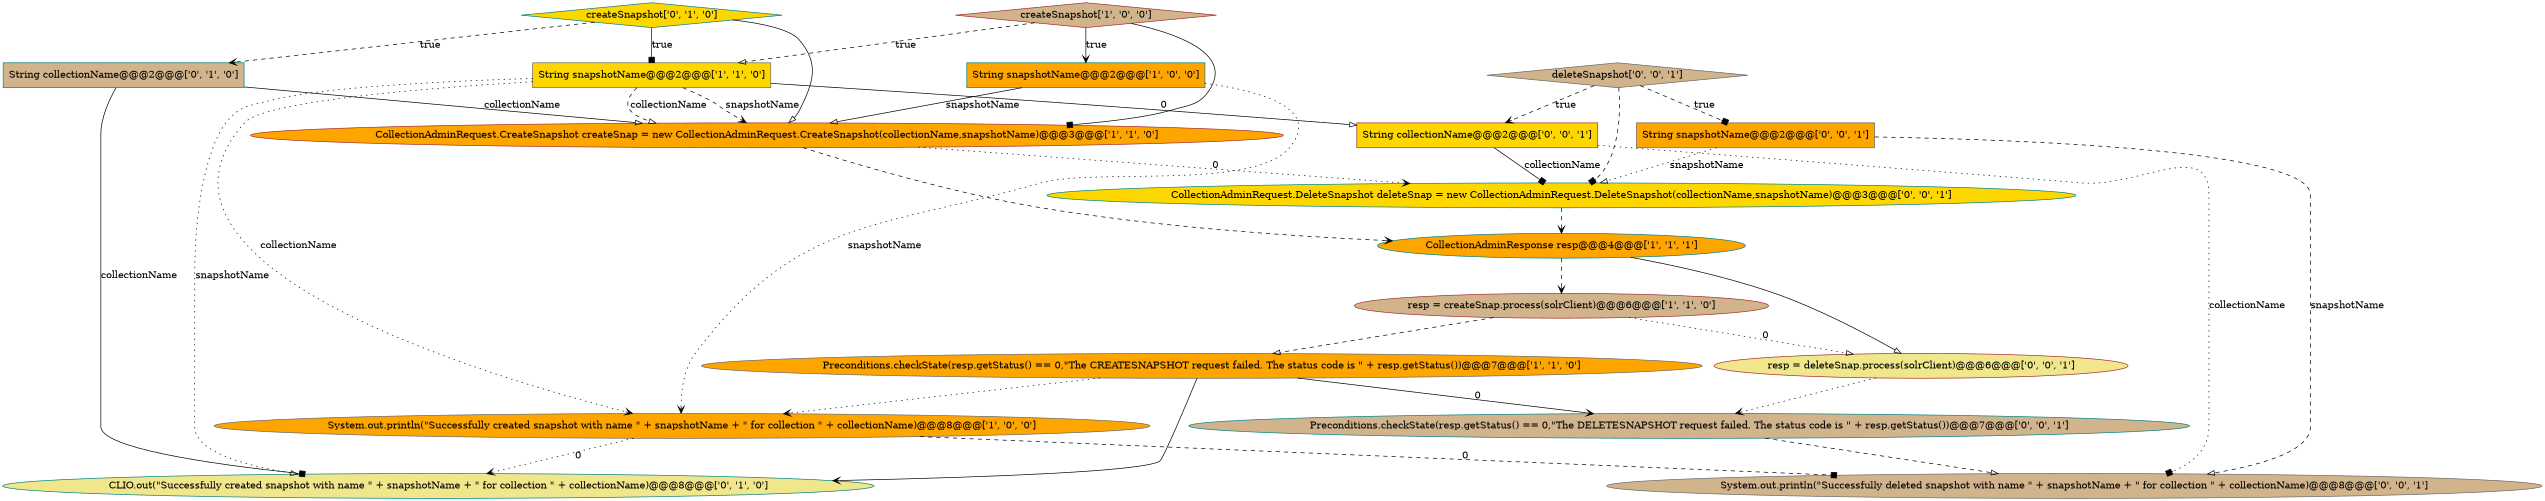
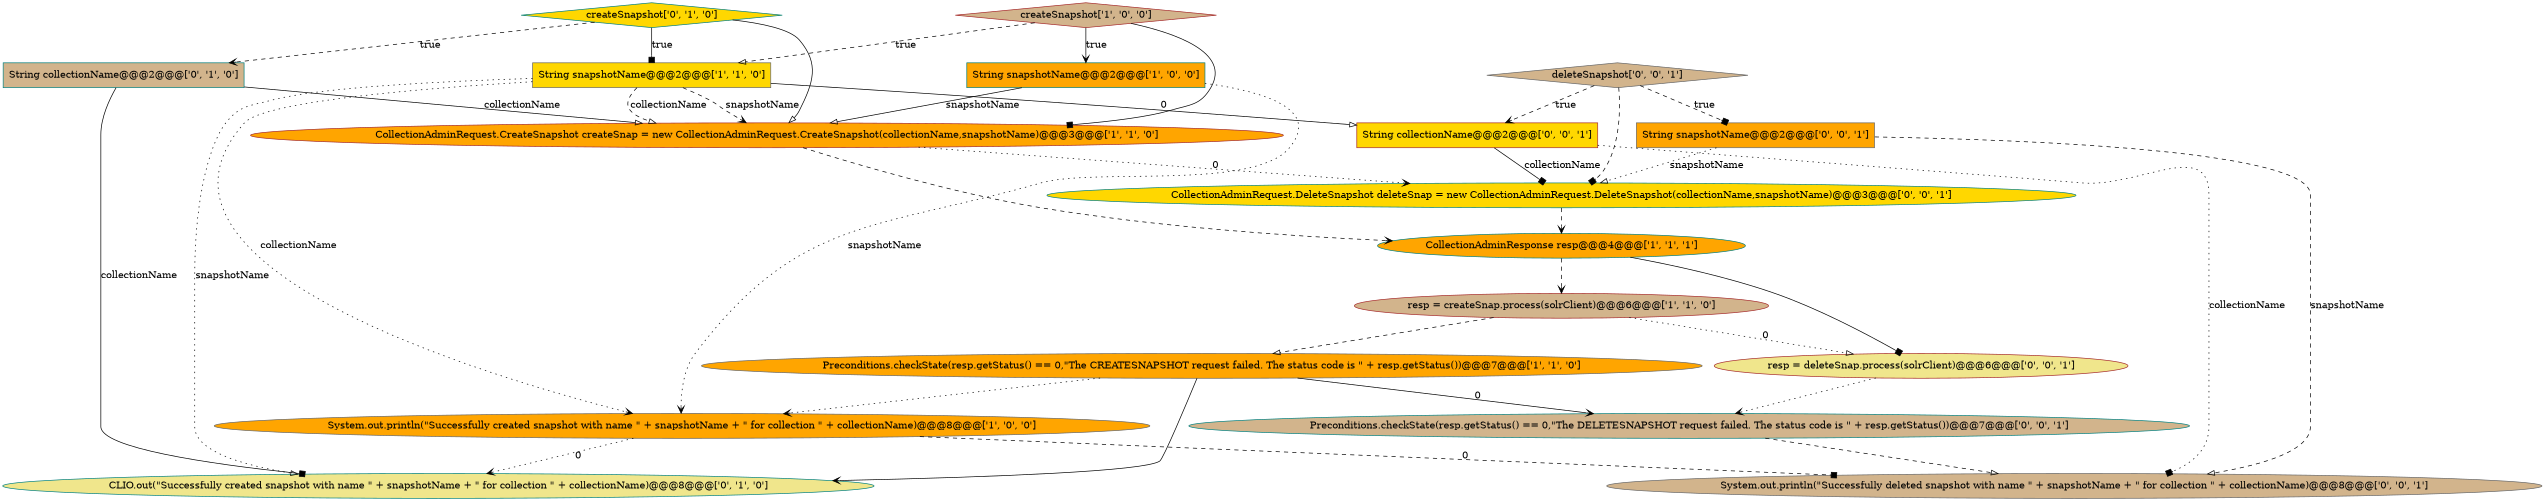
(1767, 291) -> (1767, 291)
